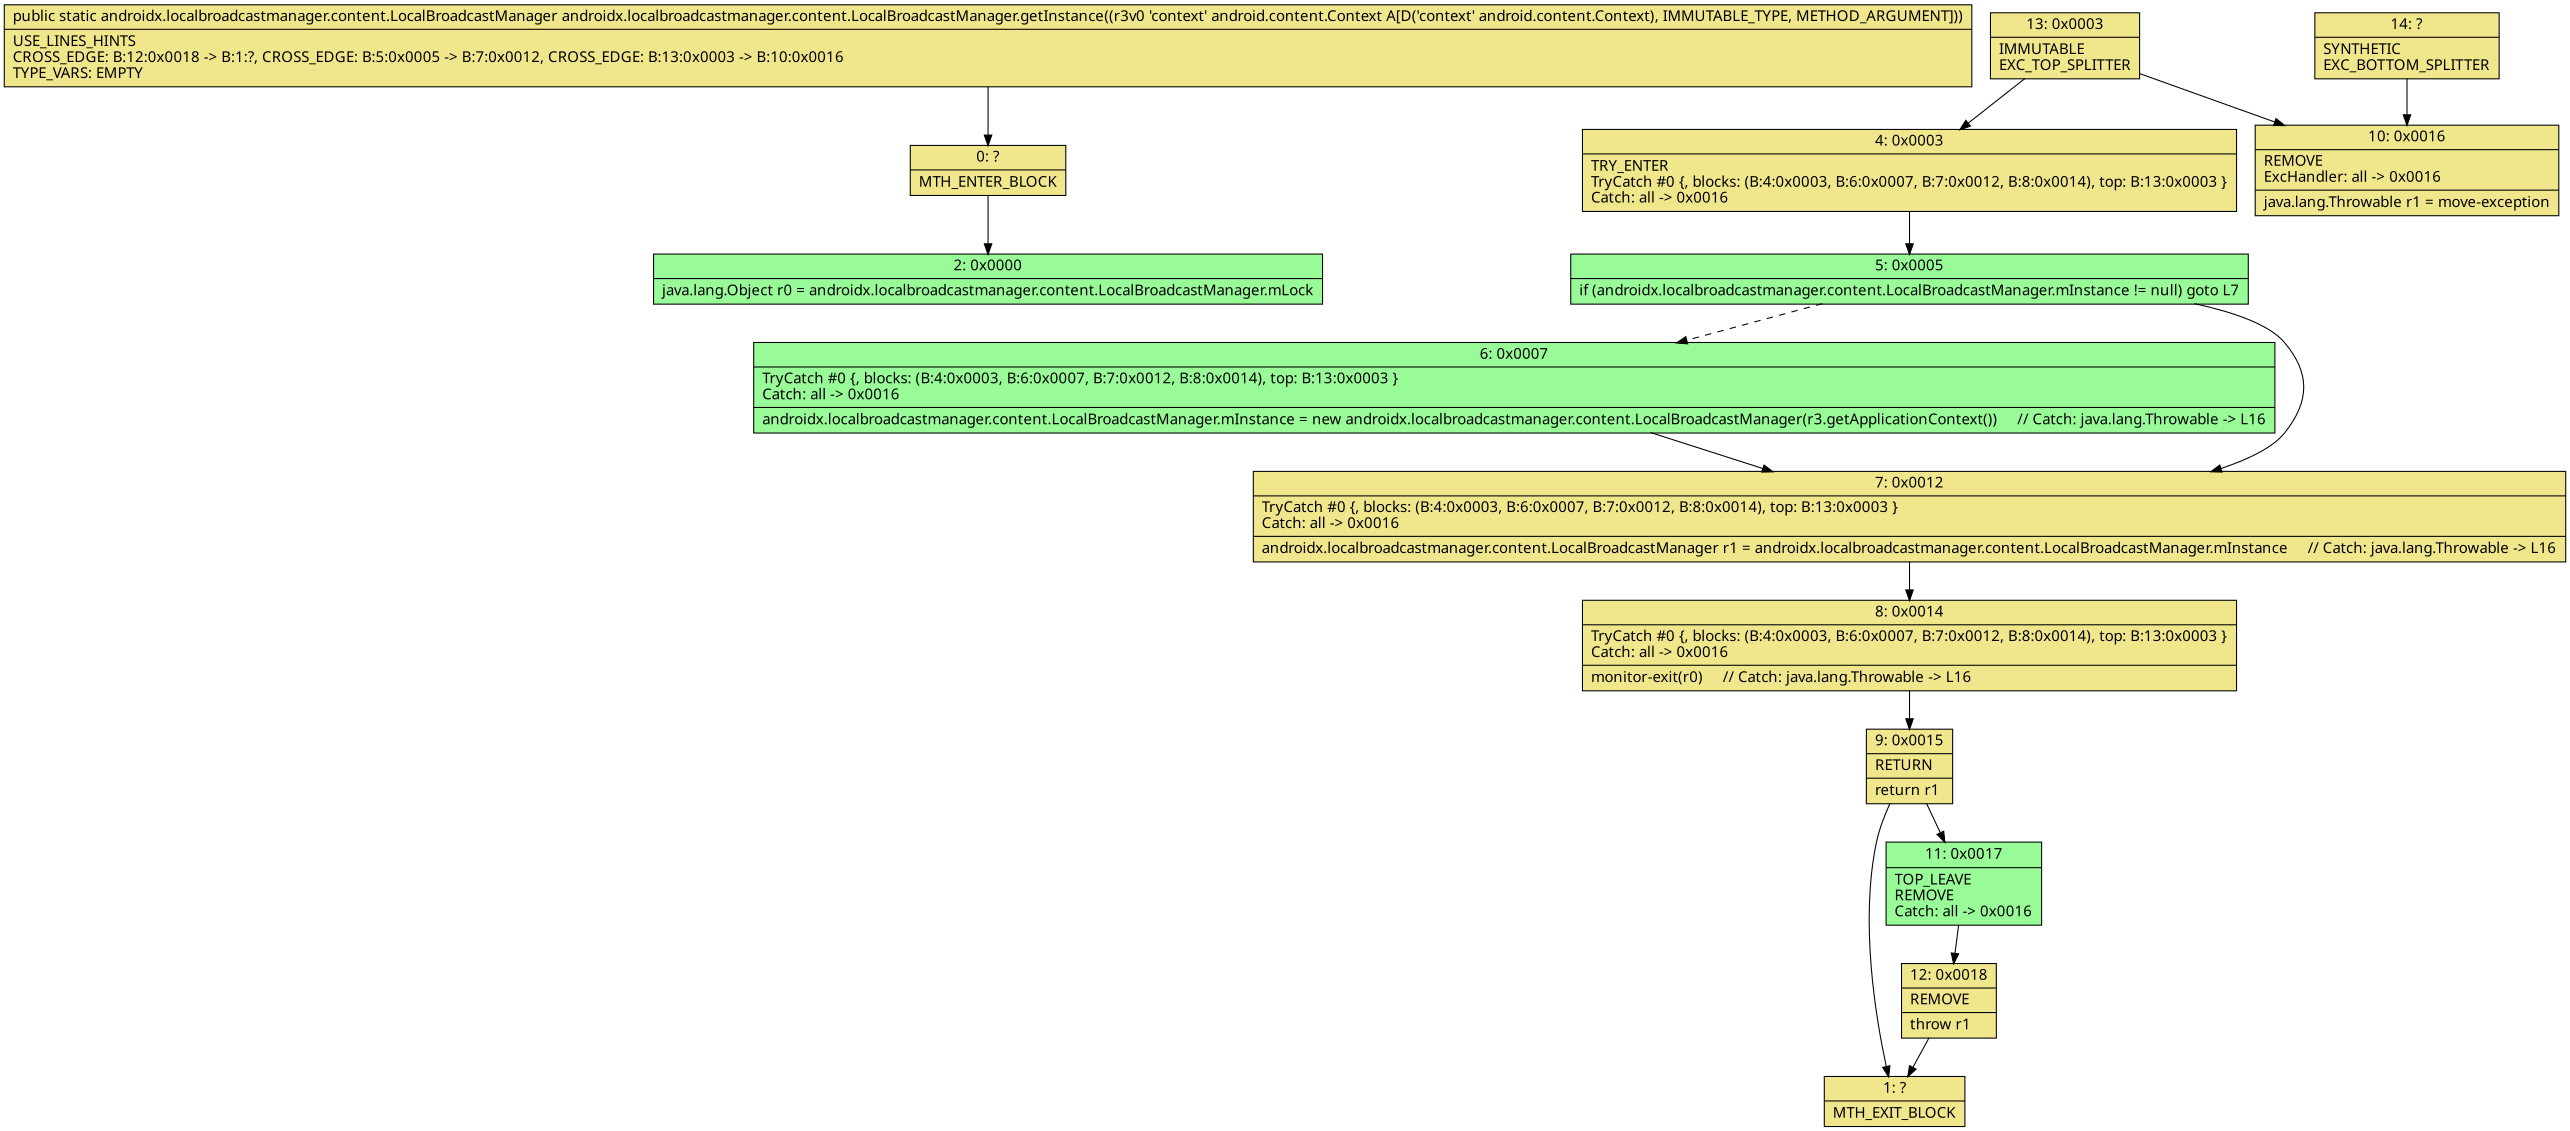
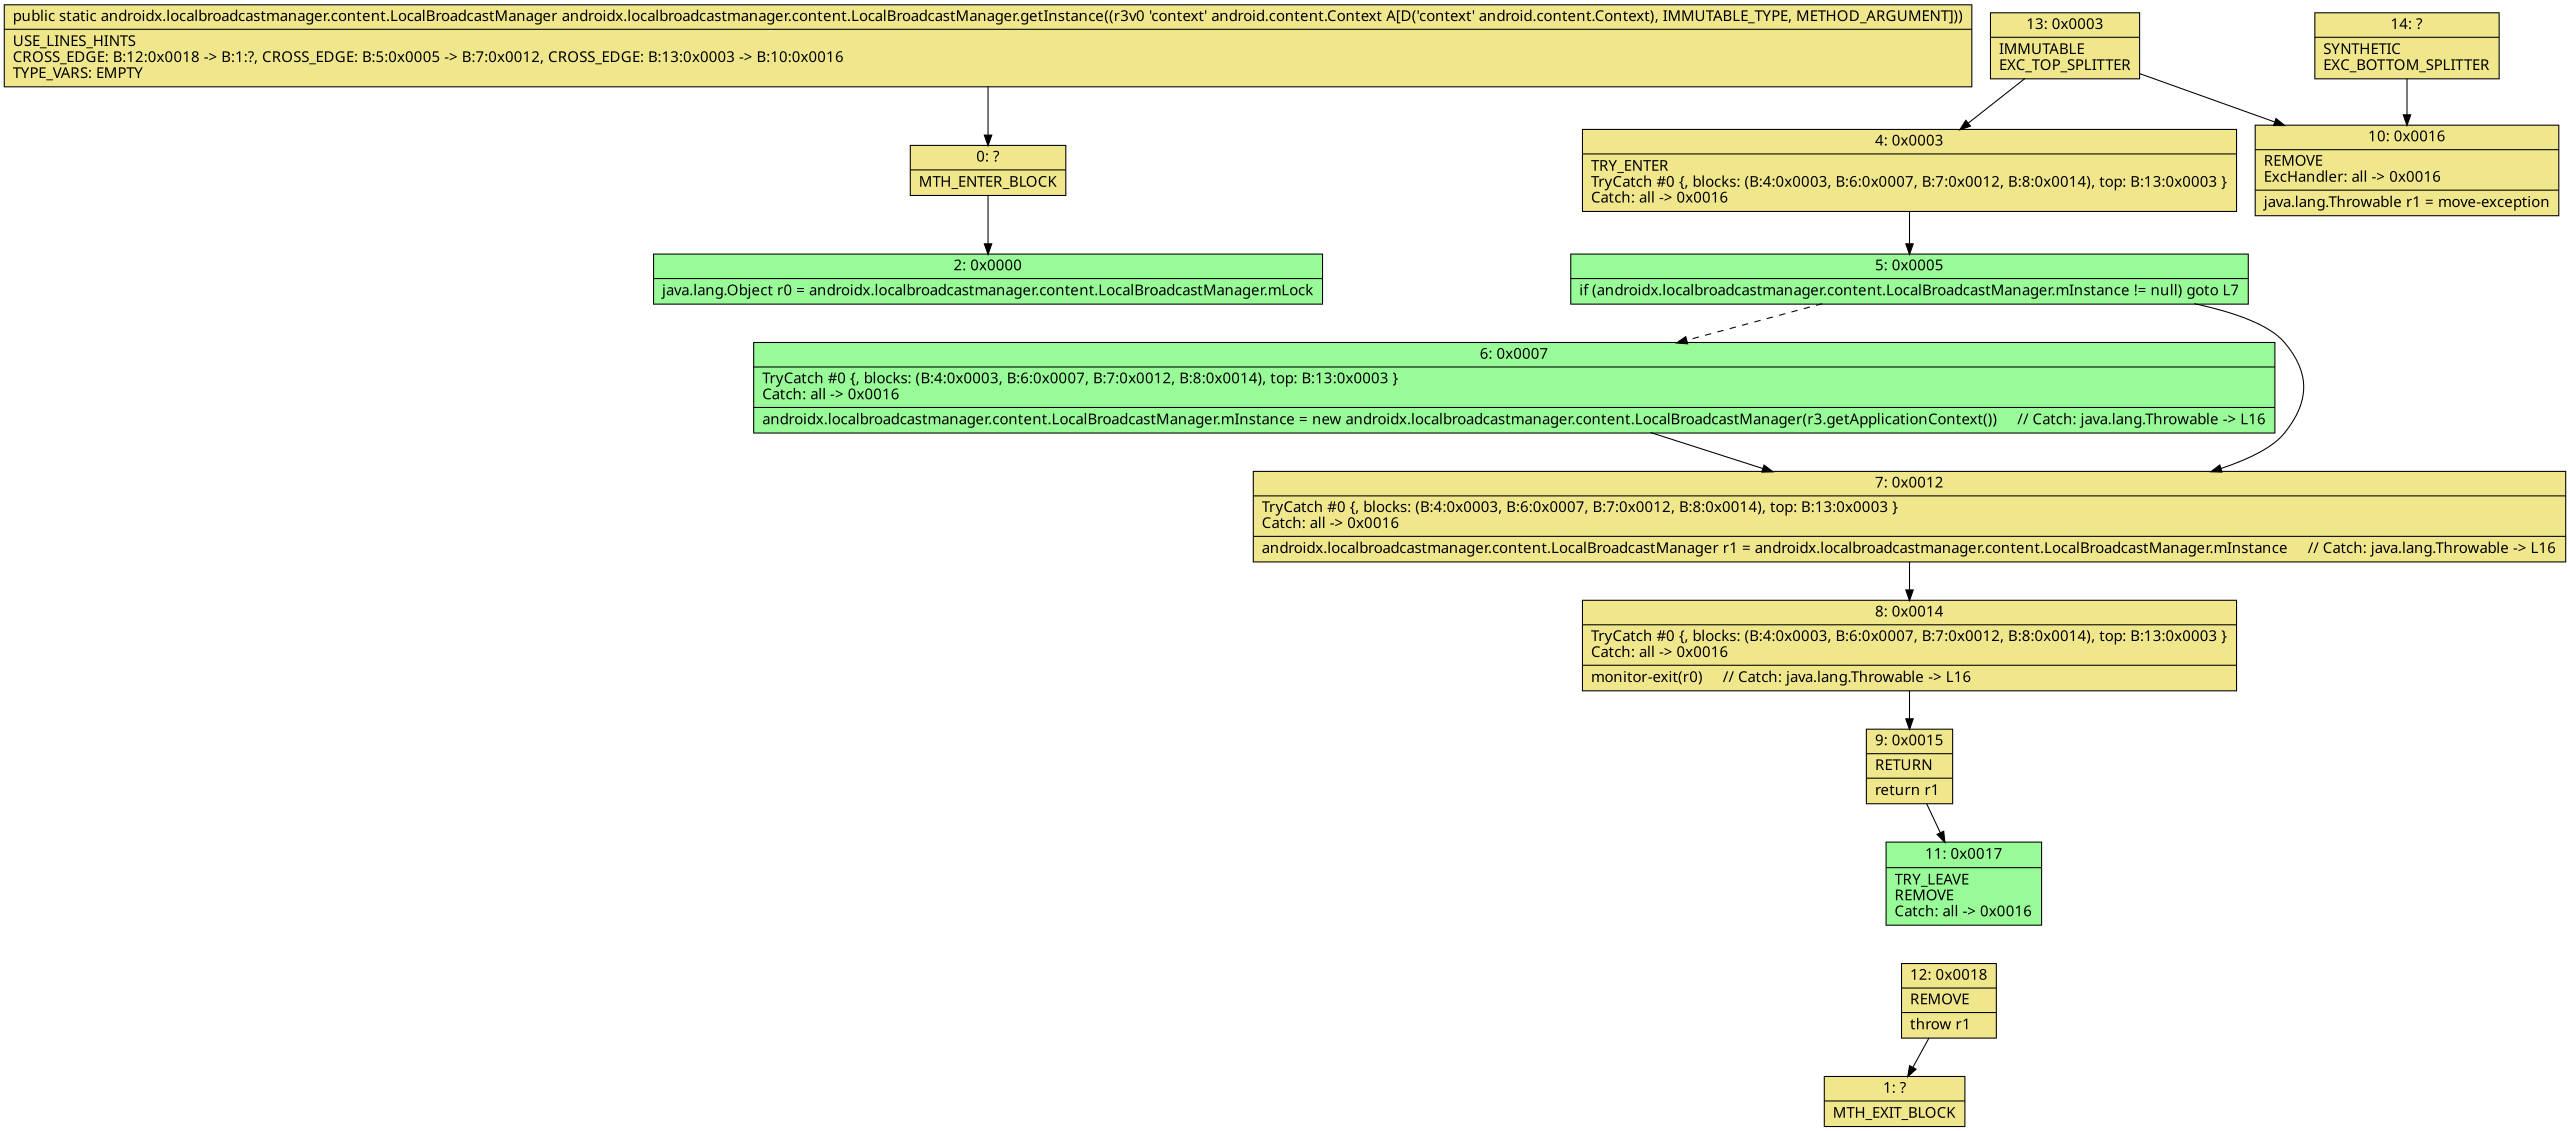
(1933, 880) -> (1932, 880)
(1869, 934) -> none
(1957, 939) -> none
